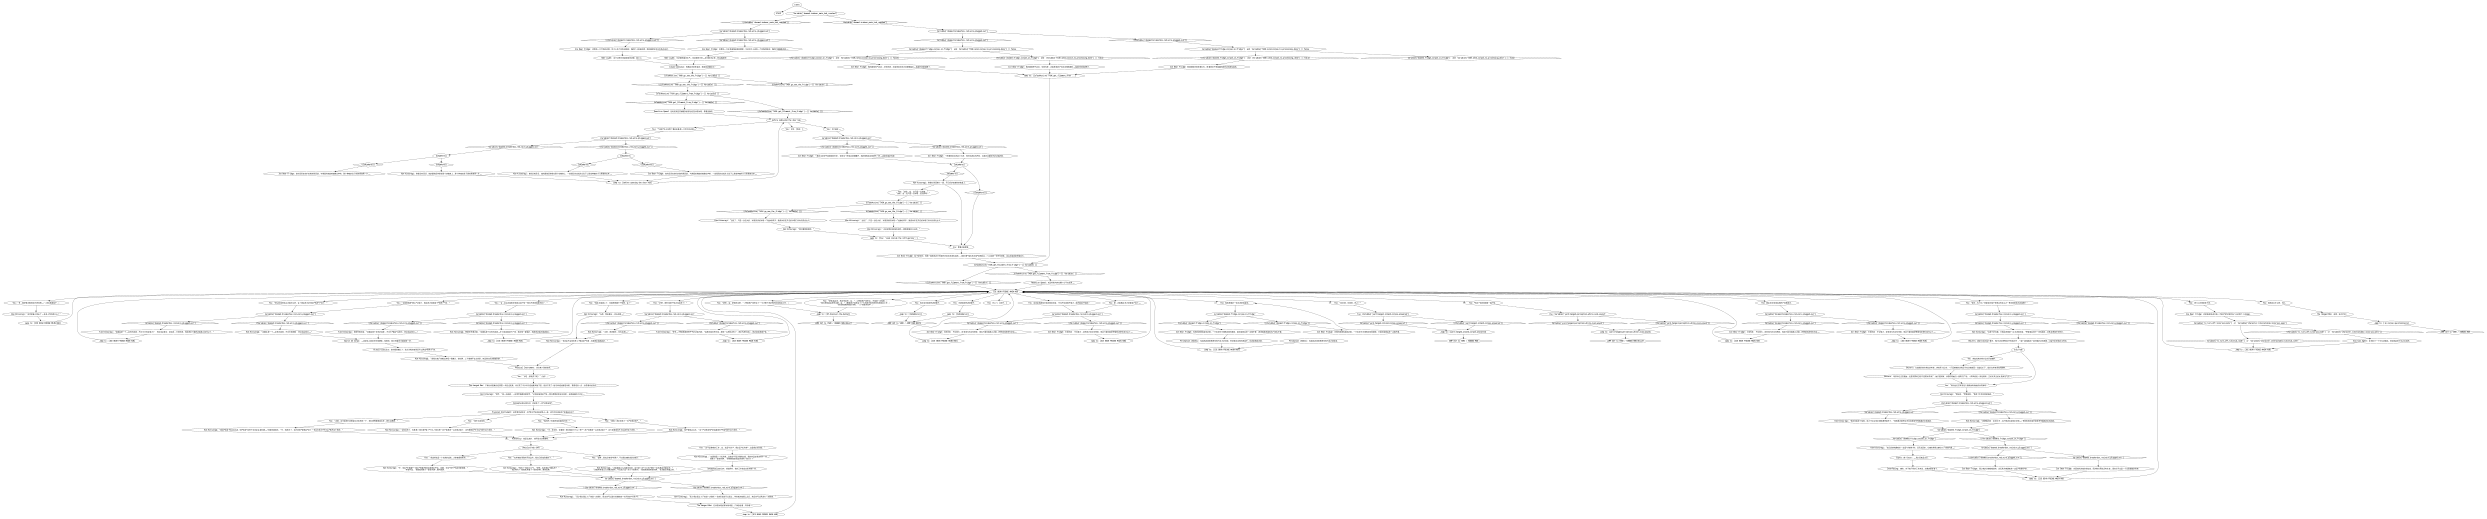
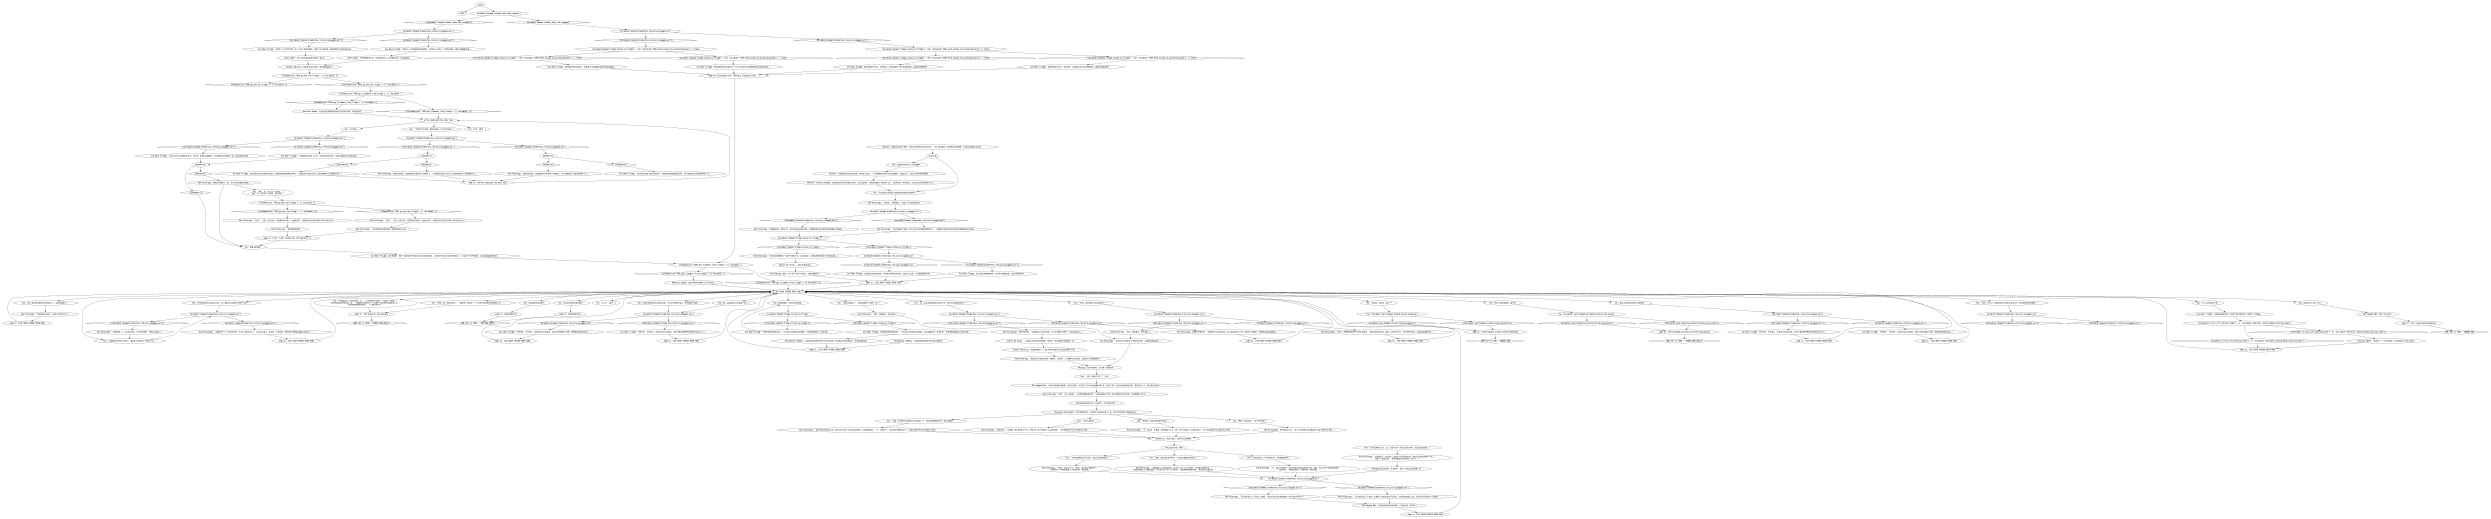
none -> (733, 67)
(2018, 332) -> none
(328, 336) -> (130, 336)
